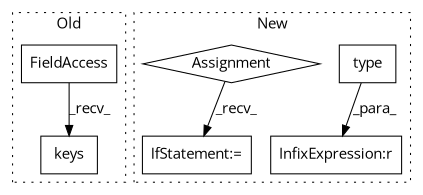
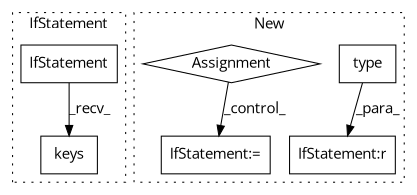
(69, 25) -> (69, 25)
(69, 64) -> (69, 64)
(237, 109) -> (255, 109)
(336, 155) -> (342, 155)
